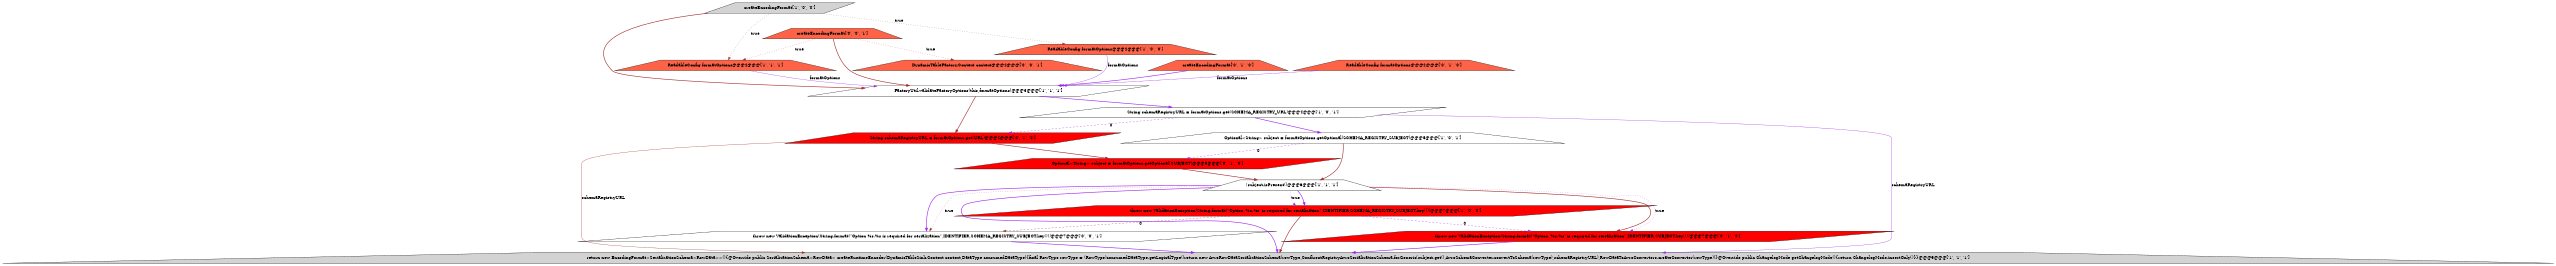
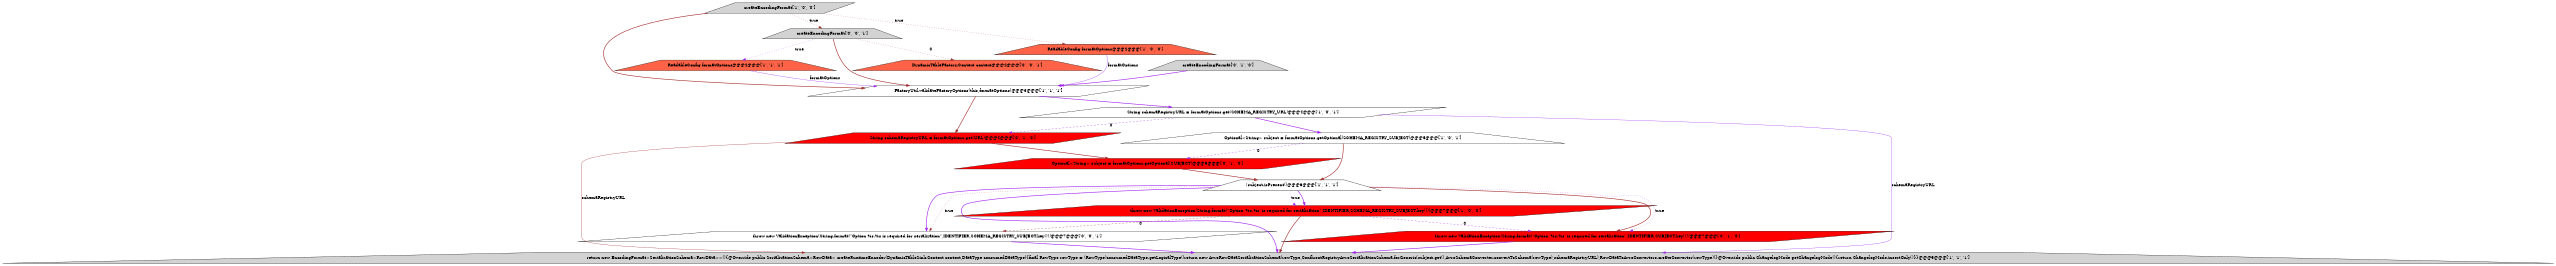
(747, 32) -> (805, 20)
(832, 34) -> (832, 34)
(780, 49) -> (780, 49)
(931, 49) -> (931, 49)
(1218, 65) -> (1218, 65)
(1404, 65) -> none
